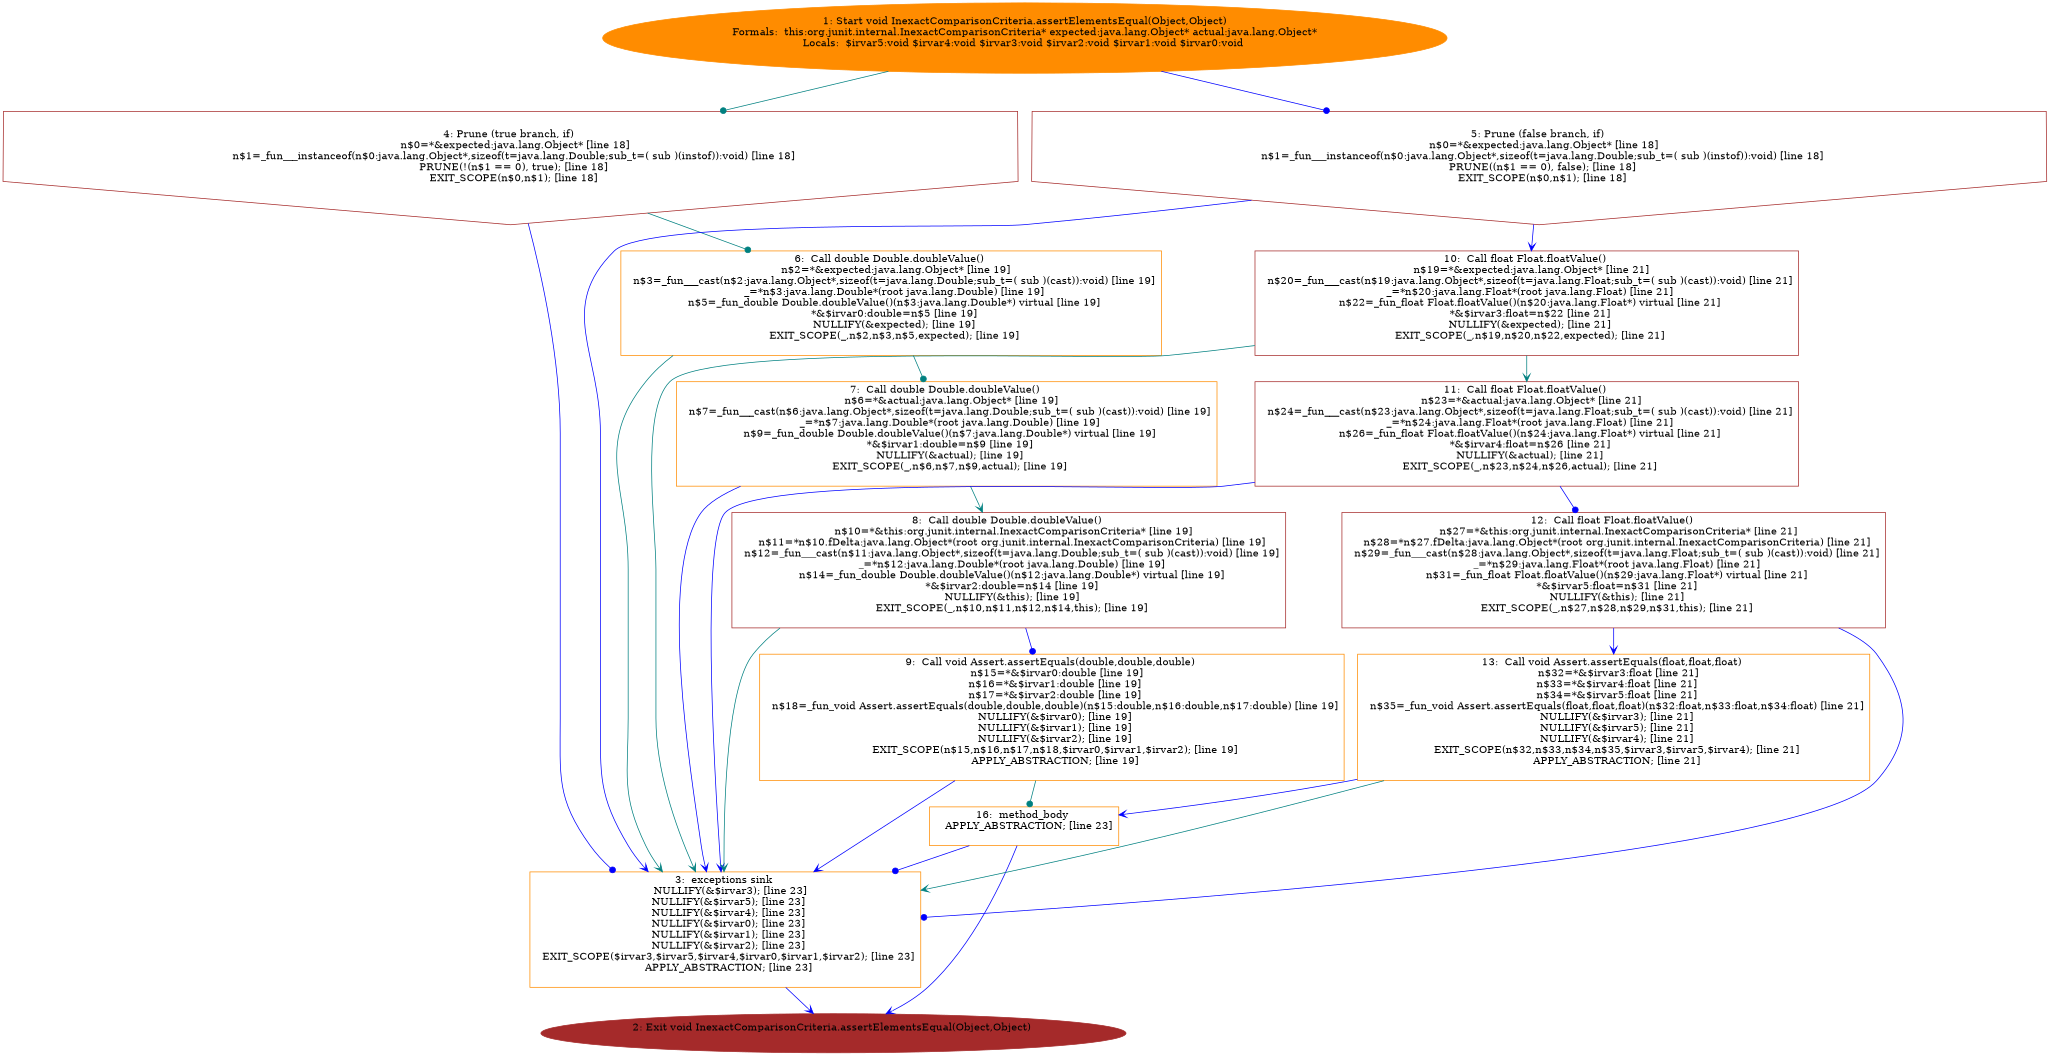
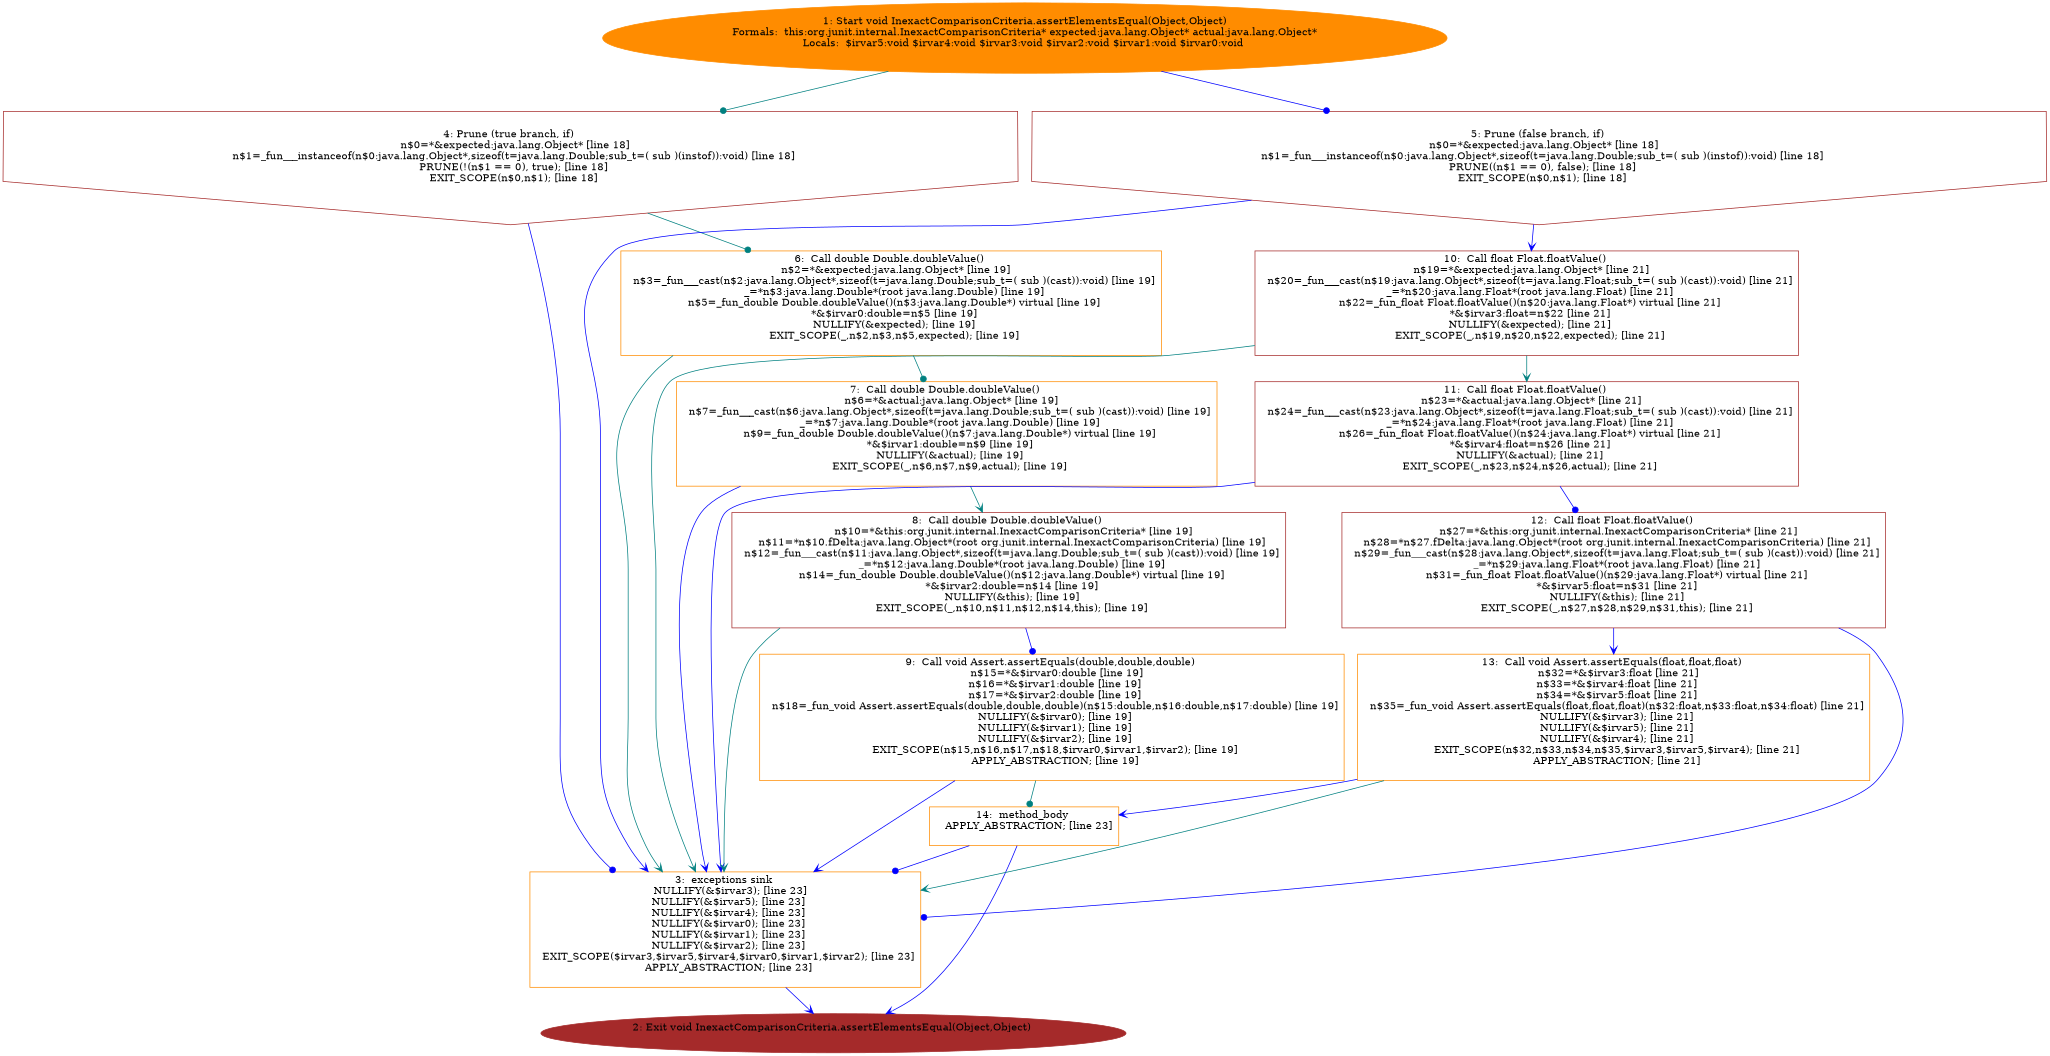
(1024, 826) -> (1024, 826)
